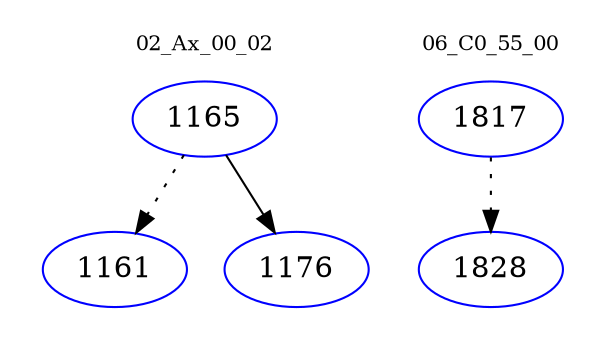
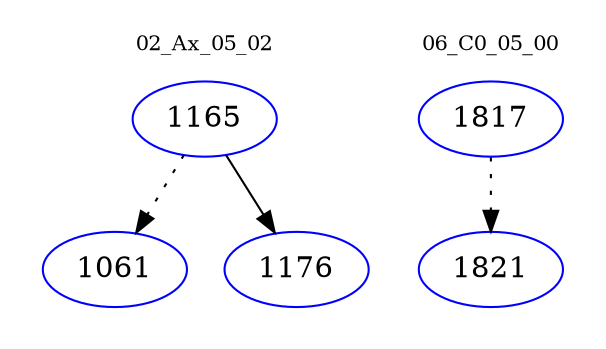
(205, 45) -> (205, 45)
(491, 45) -> (491, 45)
(115, 269) -> (115, 269)
(491, 269) -> (491, 269)
